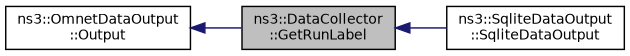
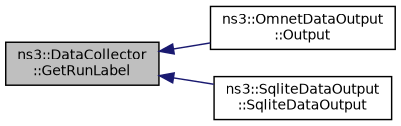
(223, 28) -> (192, 46)
